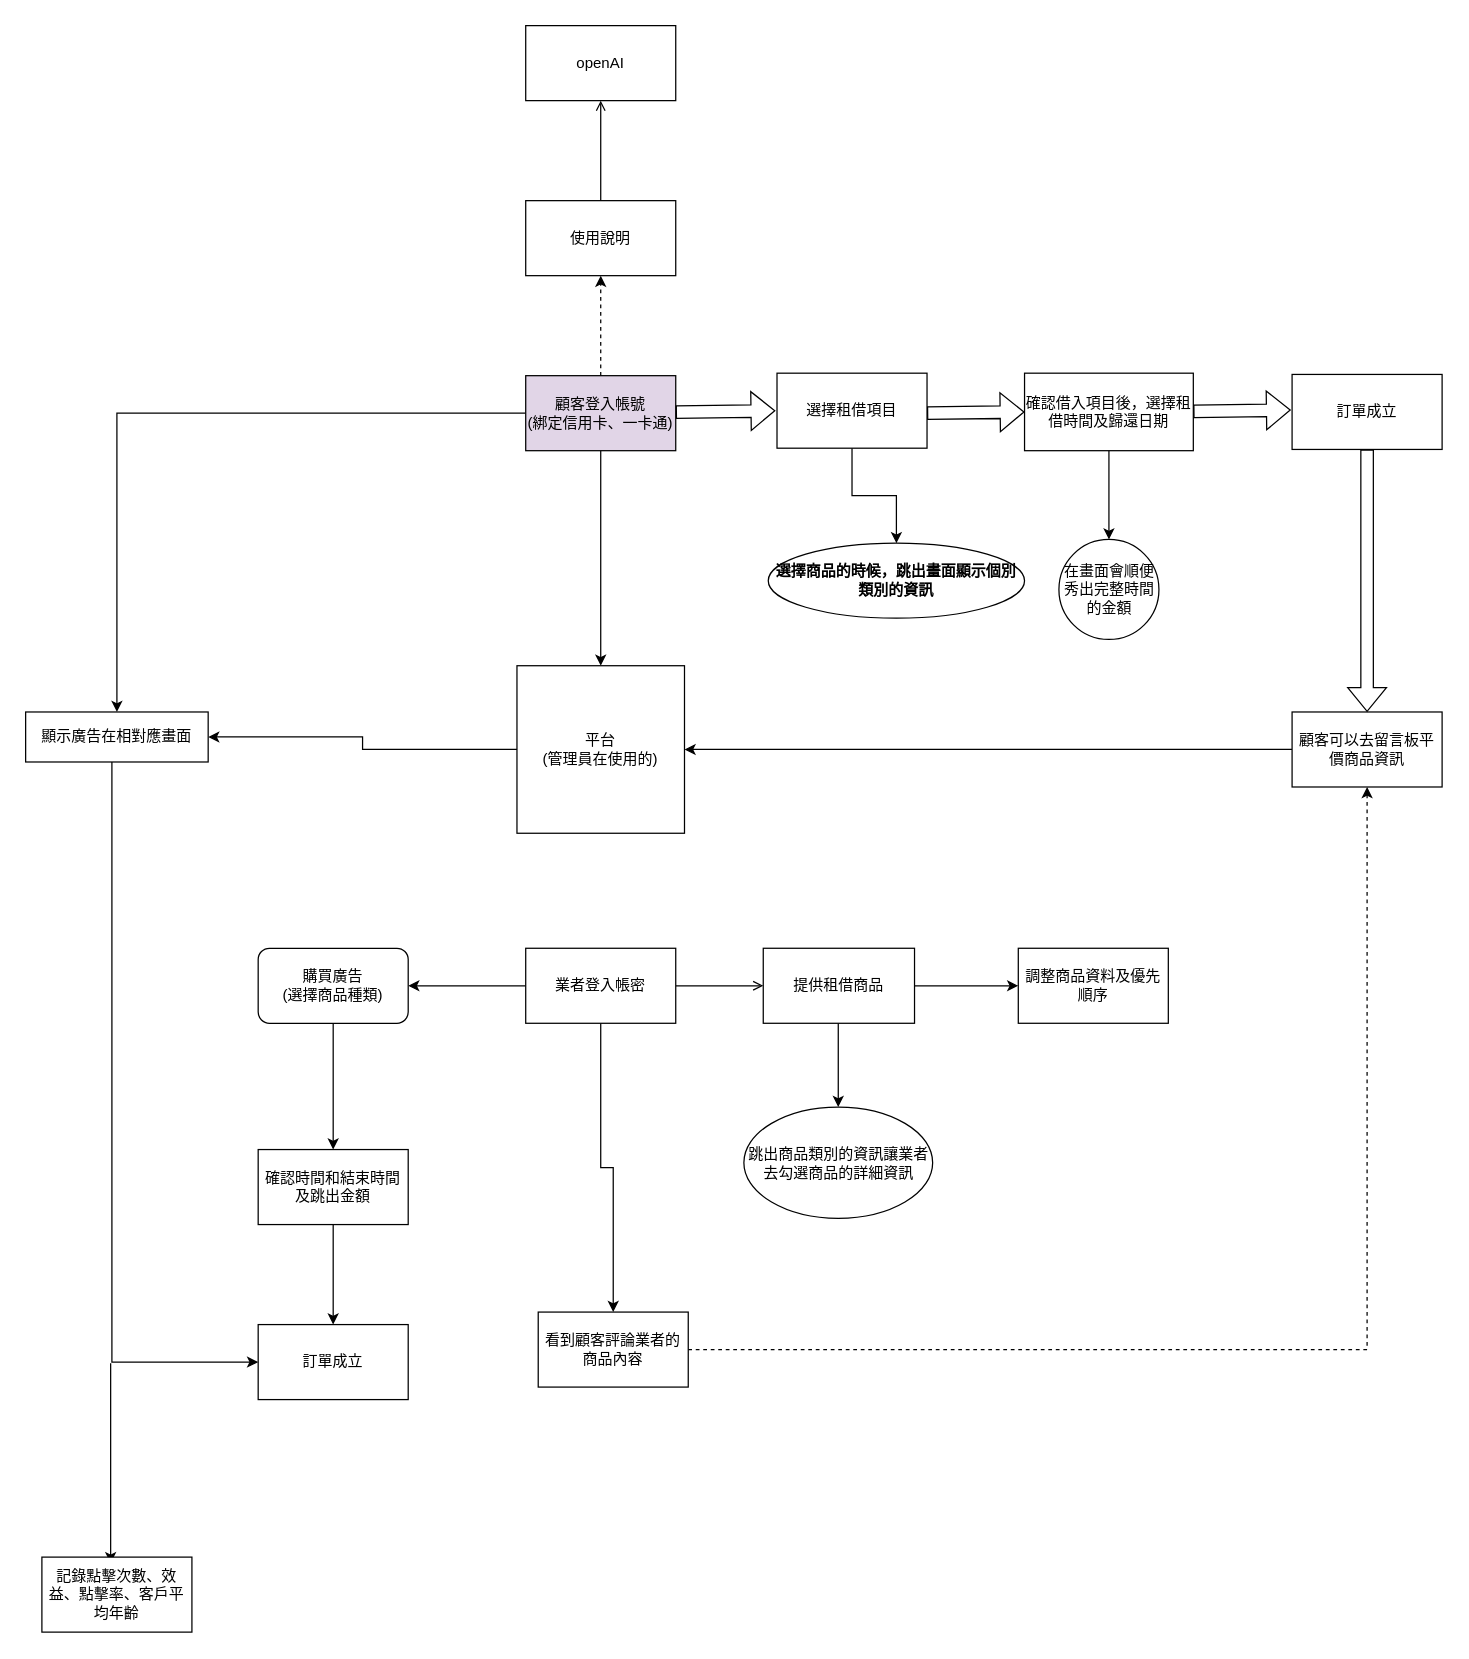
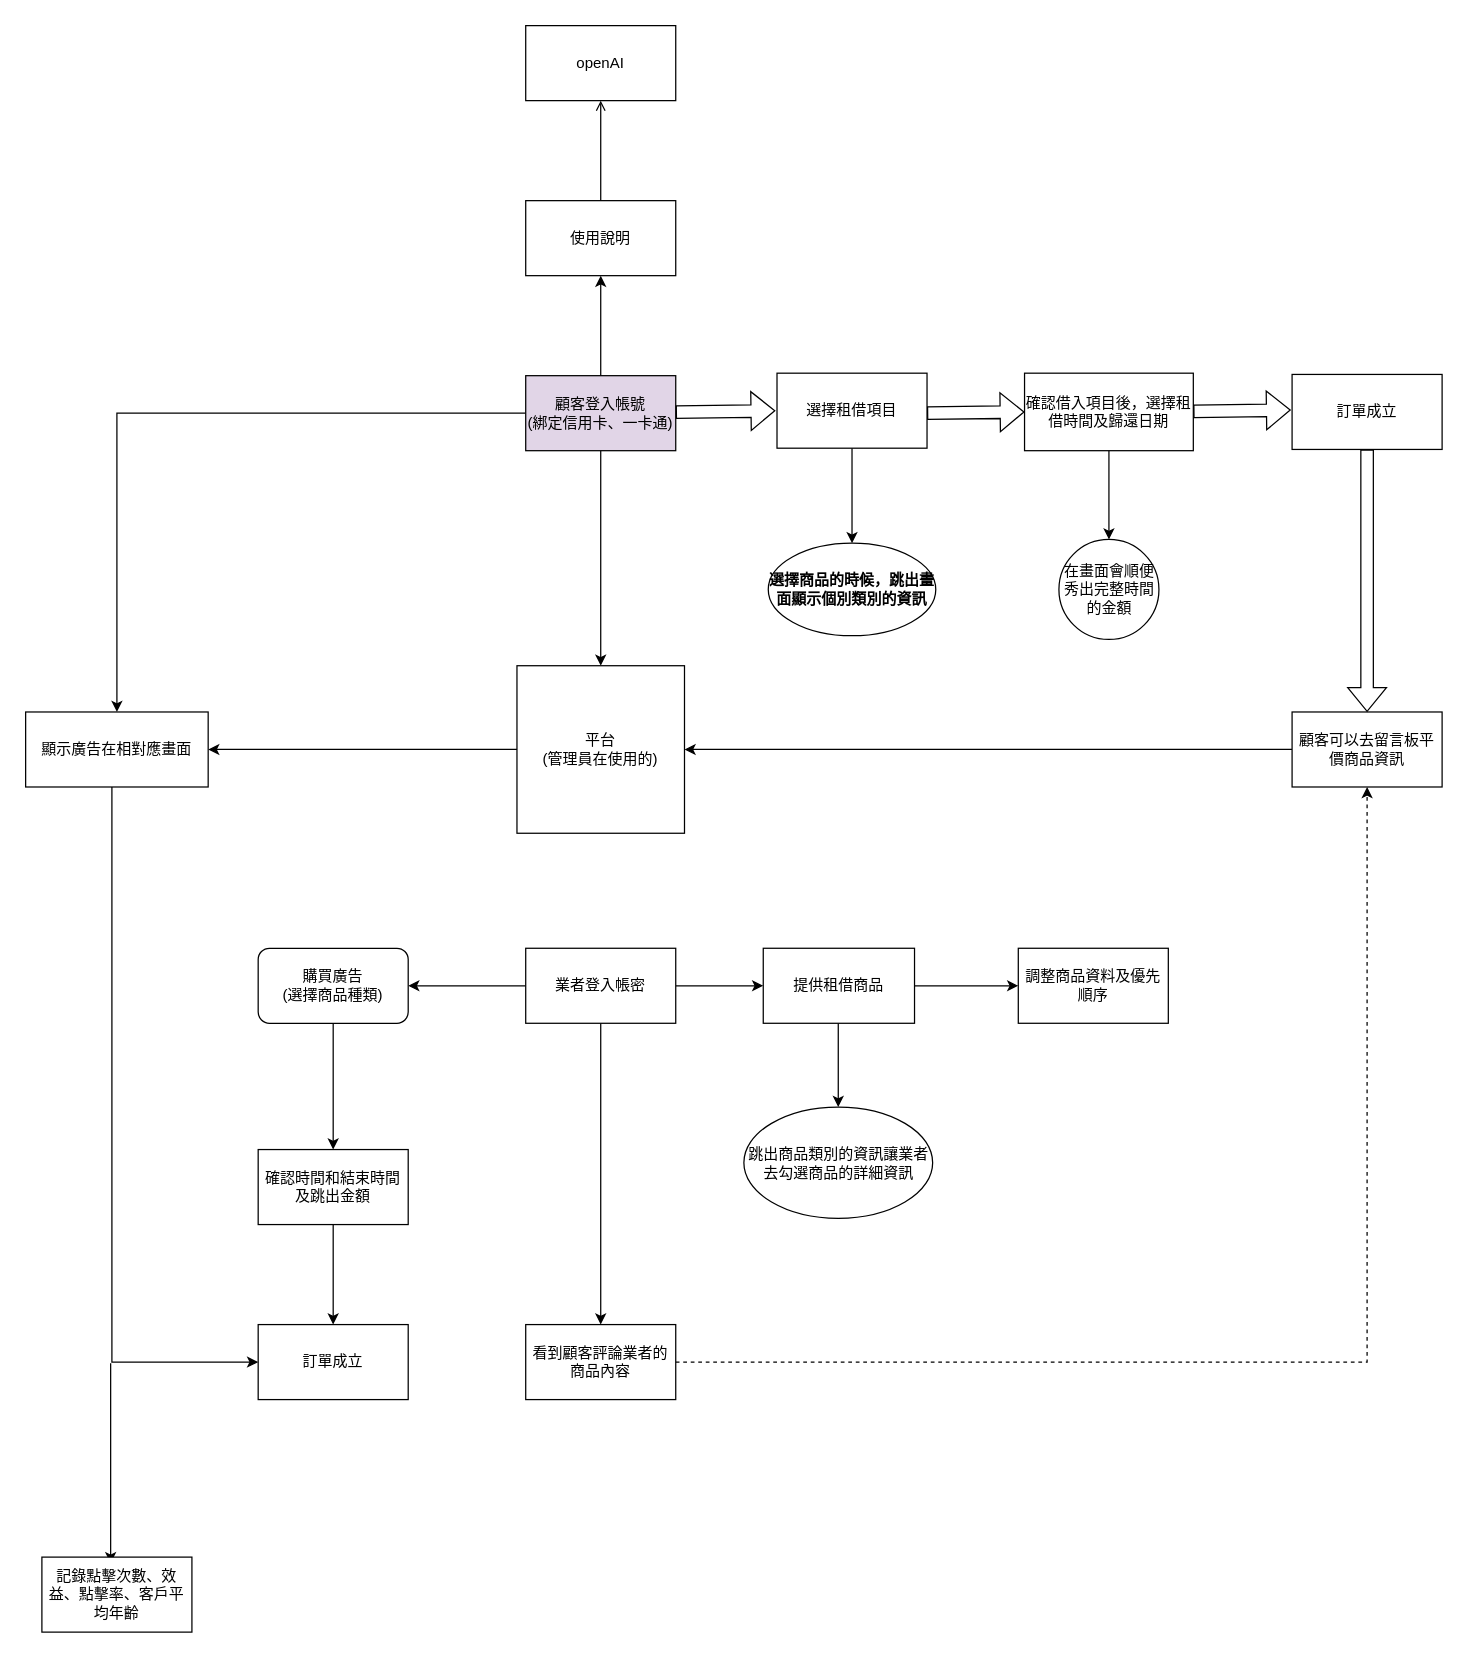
(601, 329) -> (601, 329)
(896, 581) -> (852, 589)
(117, 737) -> (117, 749)
(755, 986) -> (753, 986)
(613, 1349) -> (601, 1362)
